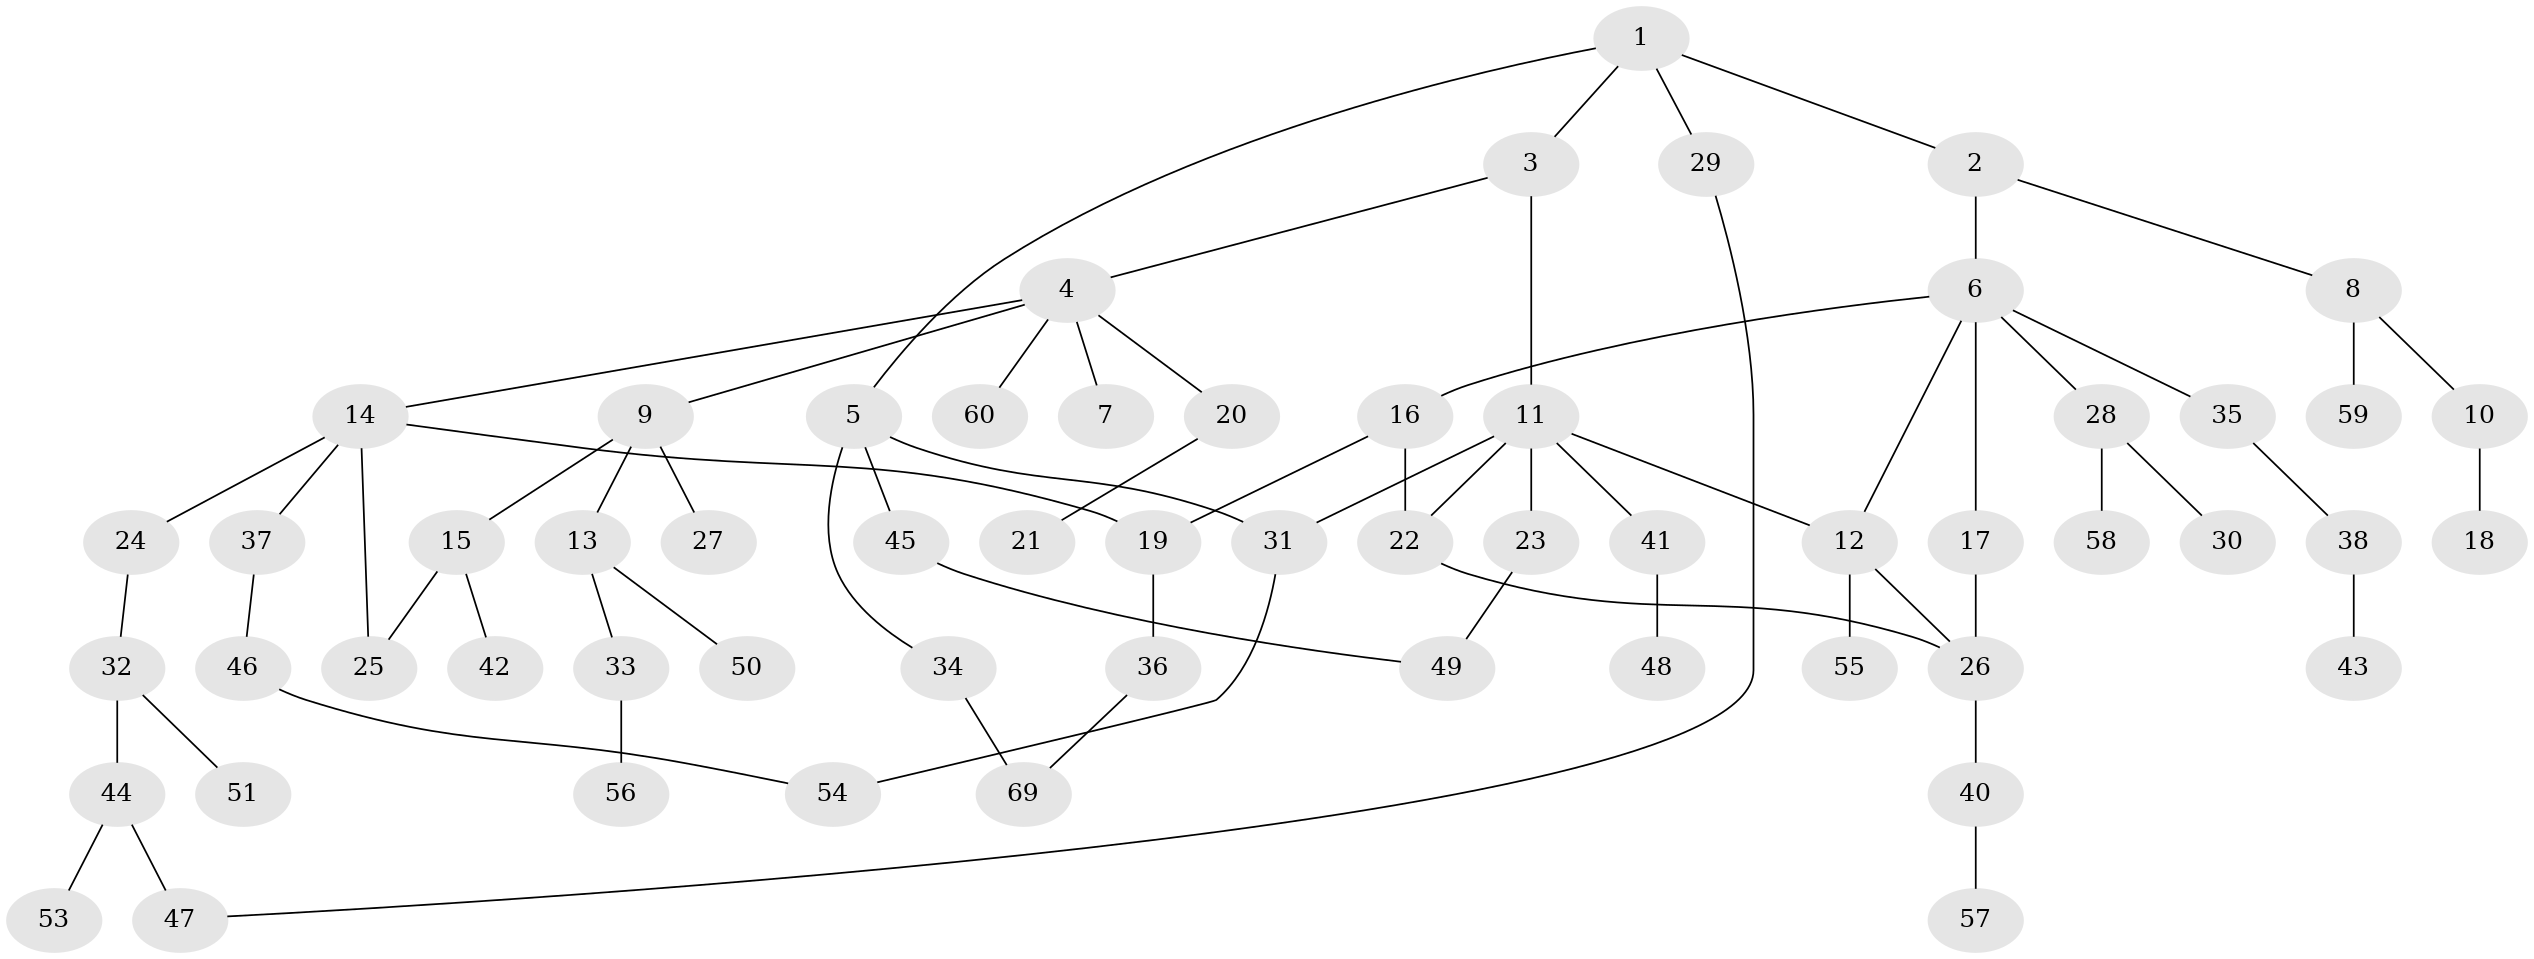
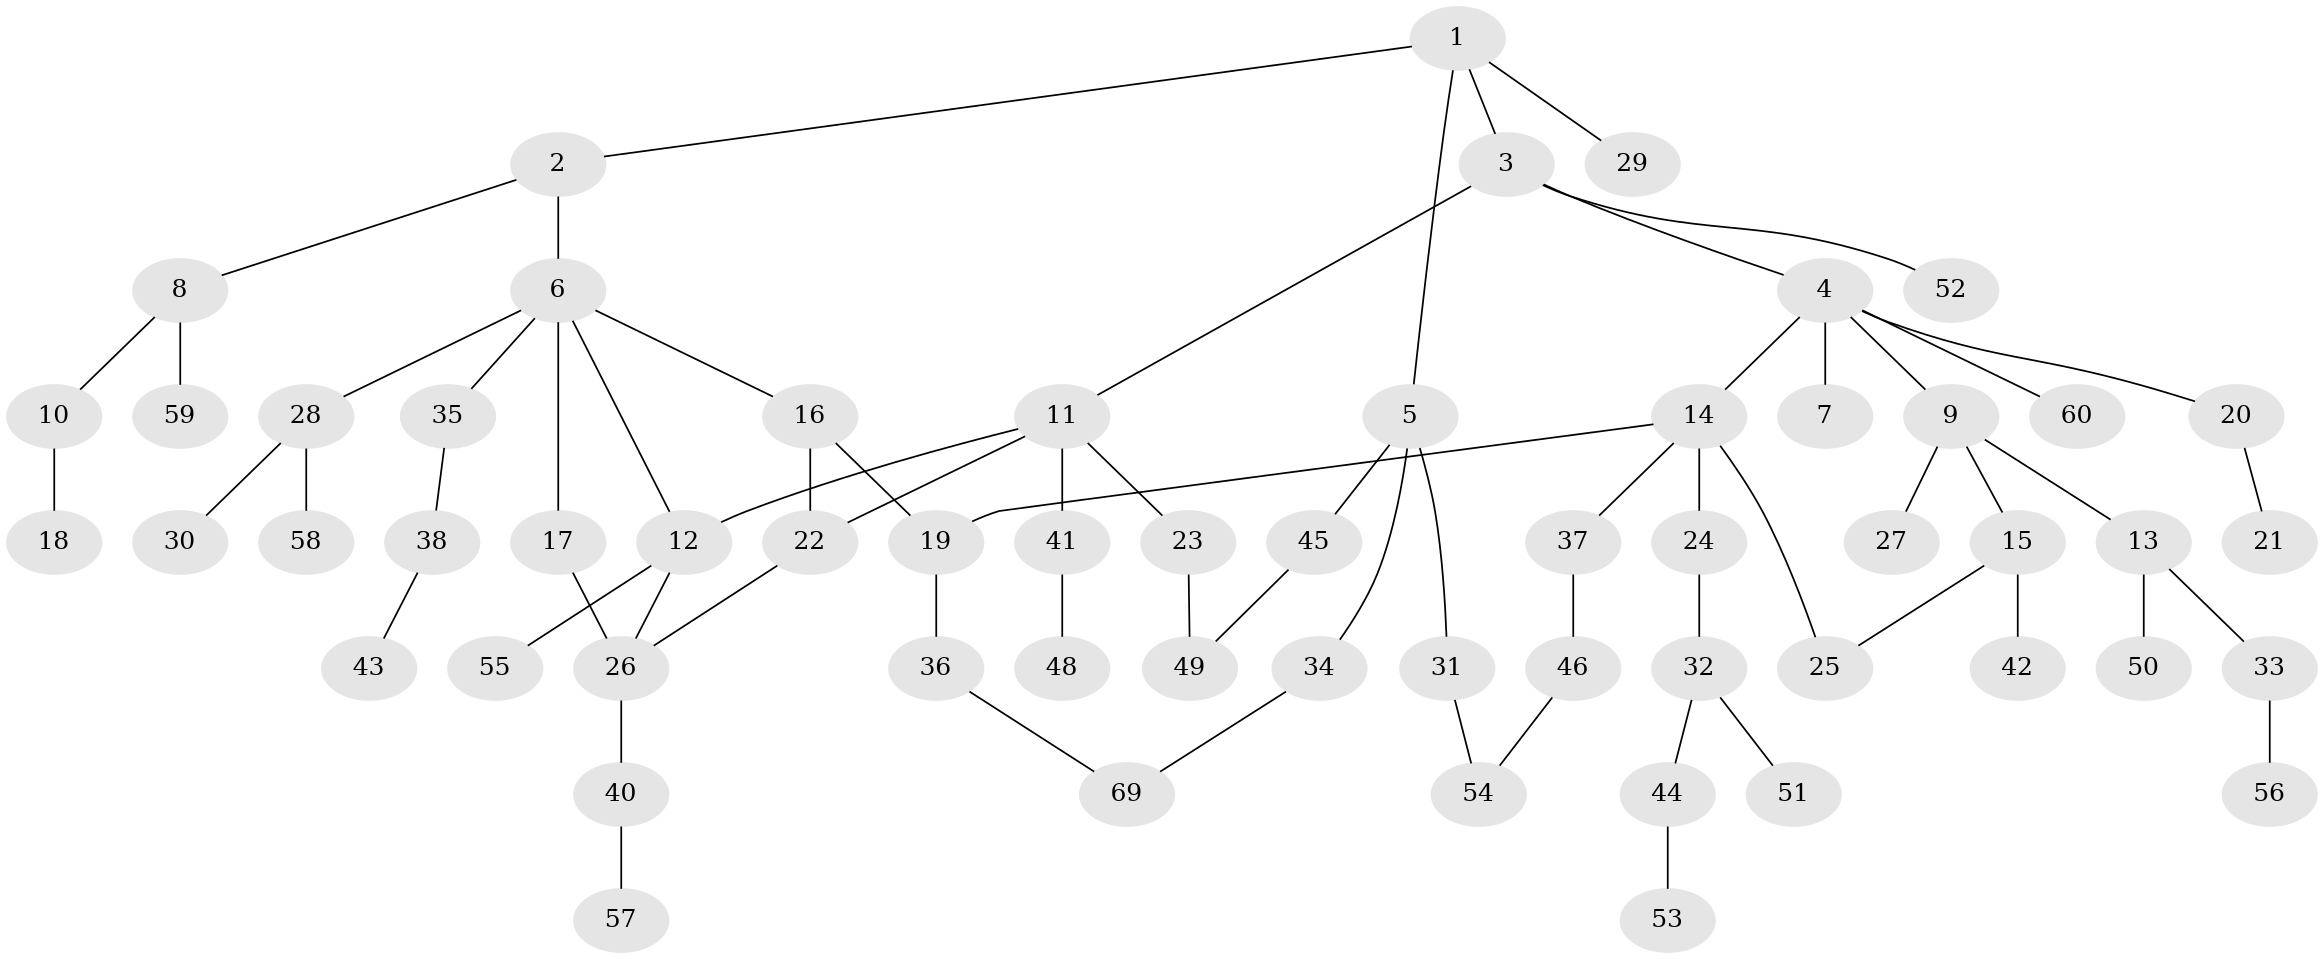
none -> (1951, 290)
(1419, 473) -> none
(180, 920) -> none
